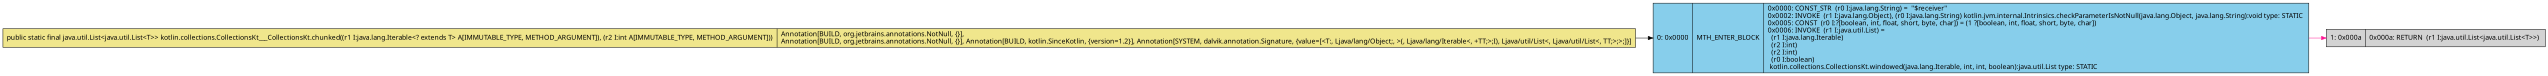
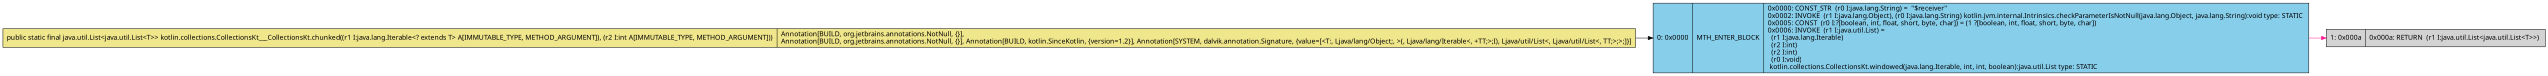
(1791, 60) -> (1785, 60)
